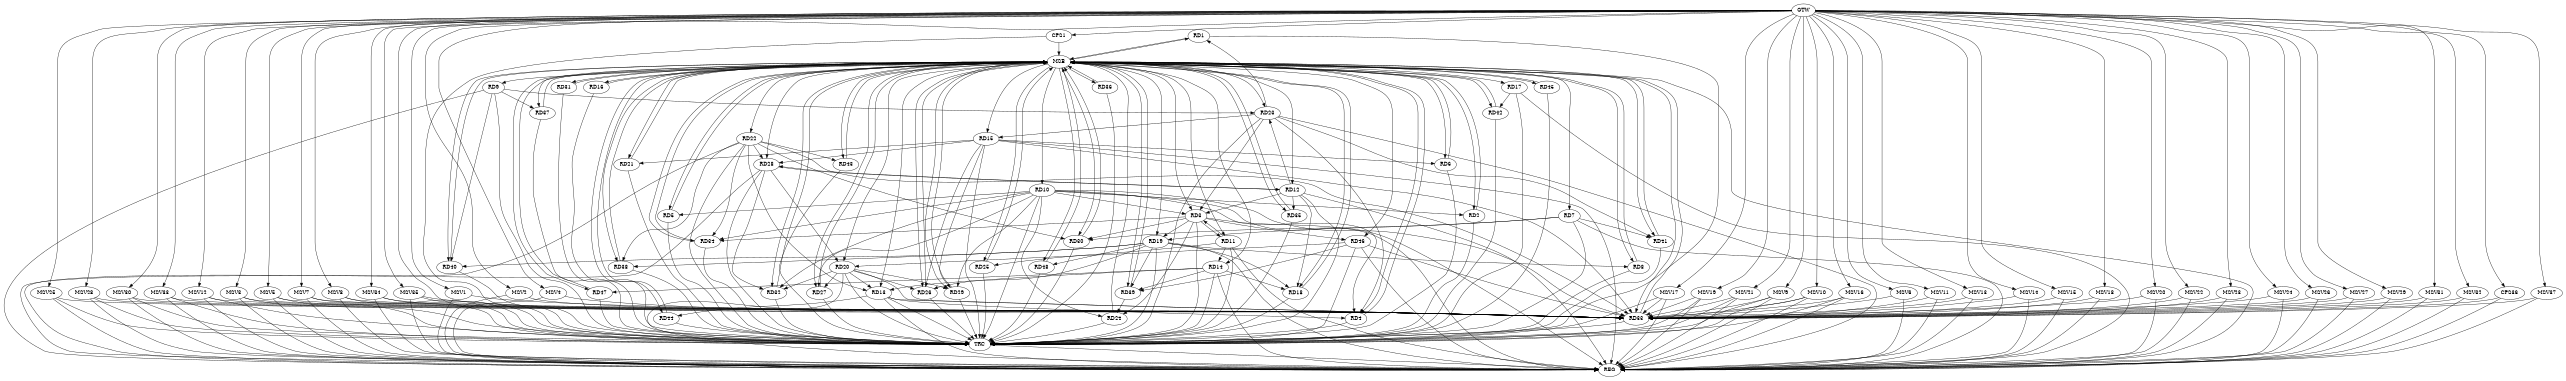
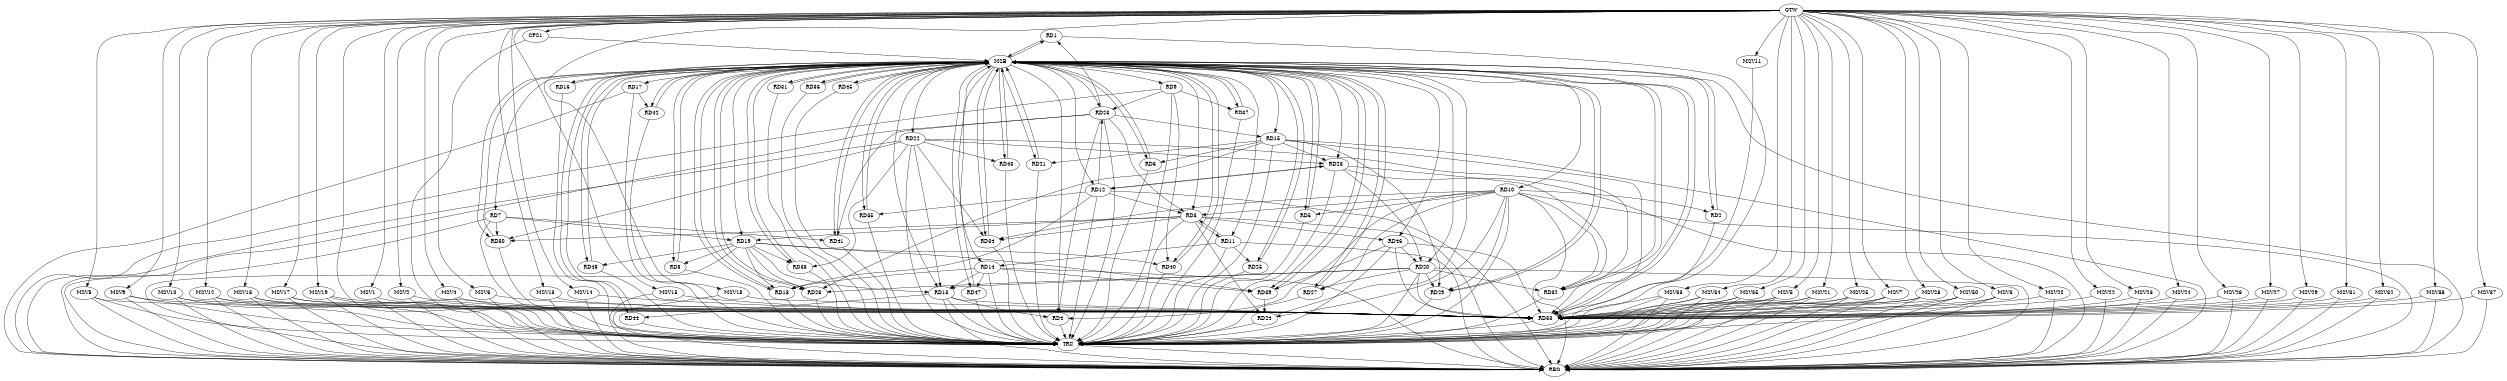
(1407, 89) -> none
(122, 293) -> (1969, 293)
(2510, 293) -> (2436, 293)
(1110, 333) -> (842, 286)
(1794, 363) -> none
